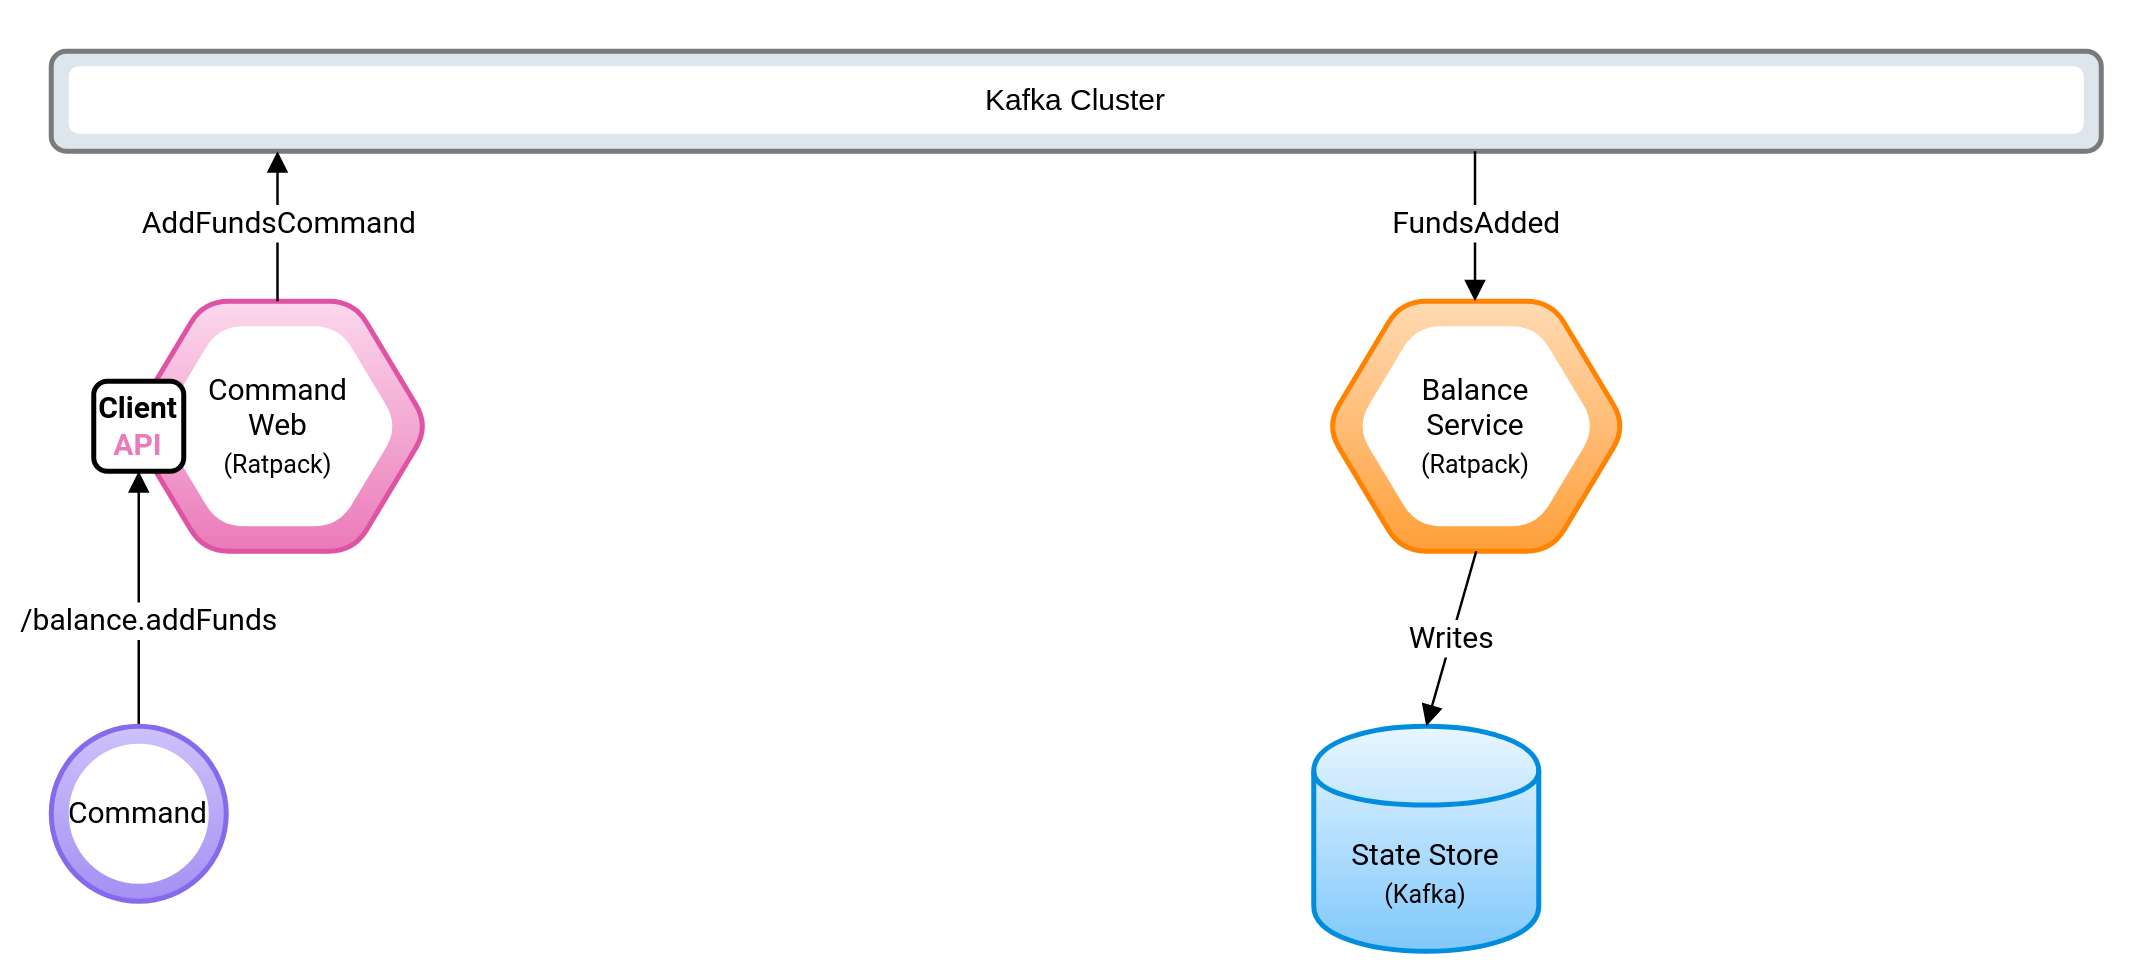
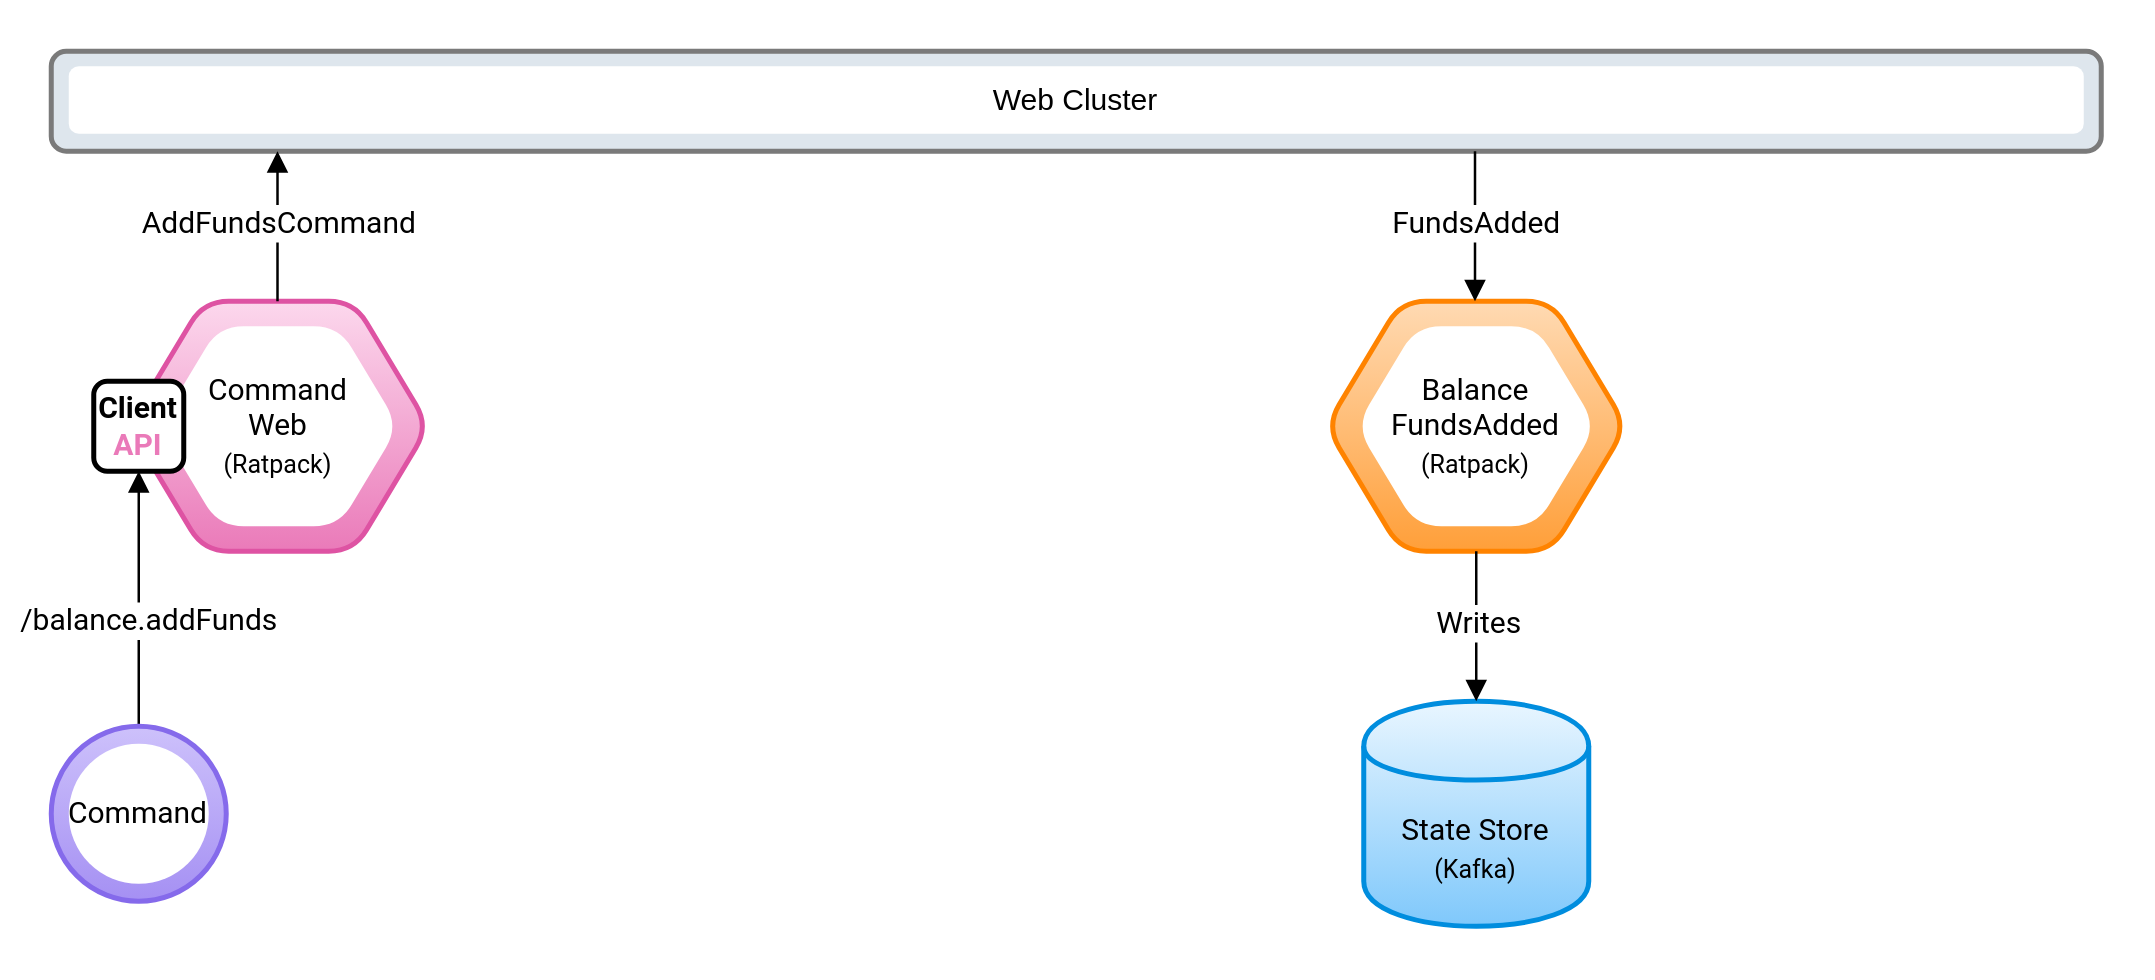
(1076, 101) -> (1076, 101)
(1476, 426) -> (1476, 426)
(1426, 839) -> (1476, 814)
